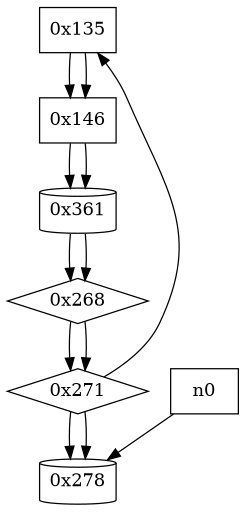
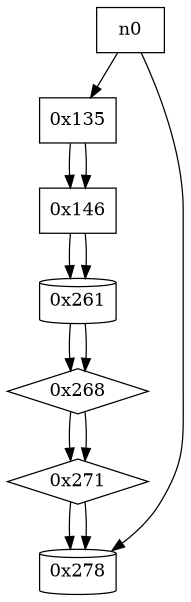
(78, 211) -> (78, 301)
(177, 226) -> (107, 70)
